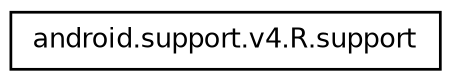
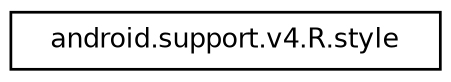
(226, 41) -> (226, 41)
